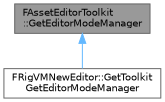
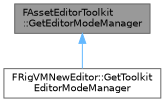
(82, 83) -> (82, 83)
